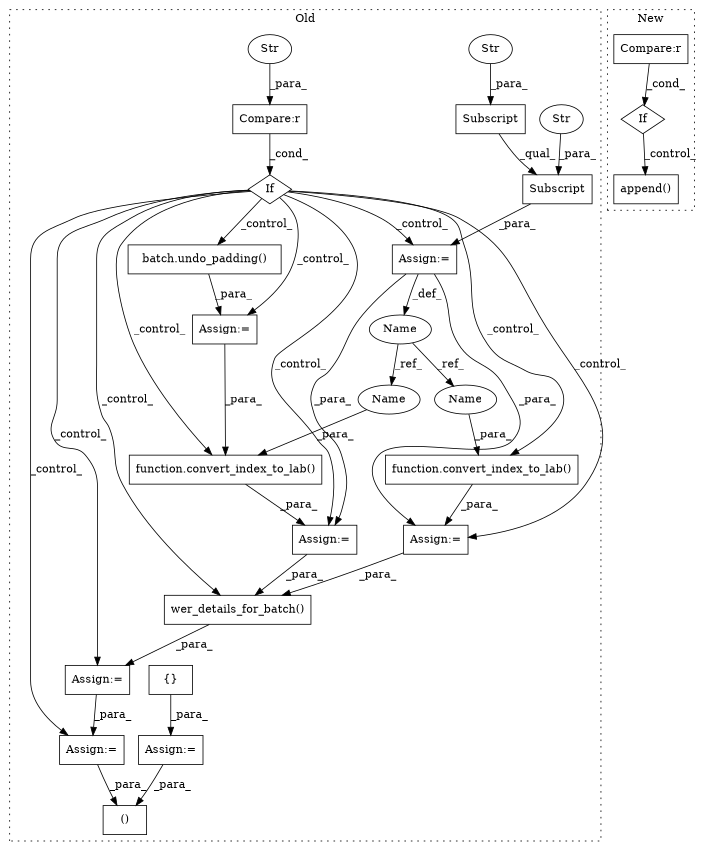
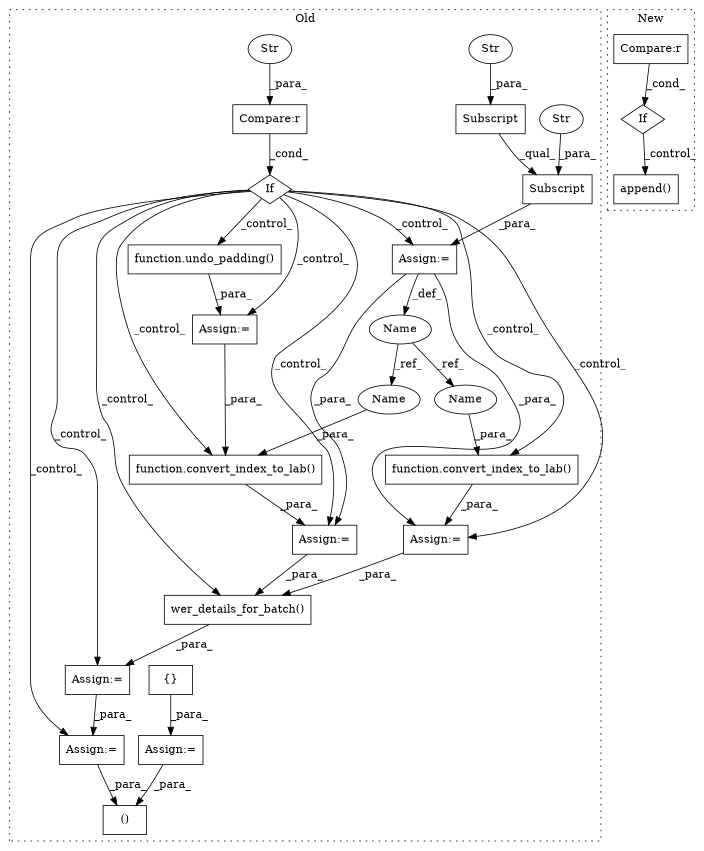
(205, 259) -> (205, 259)
